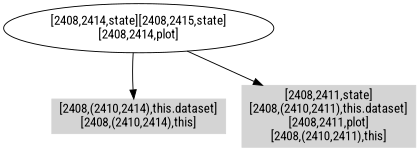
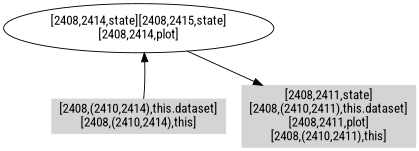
(133, 71) -> (145, 81)
